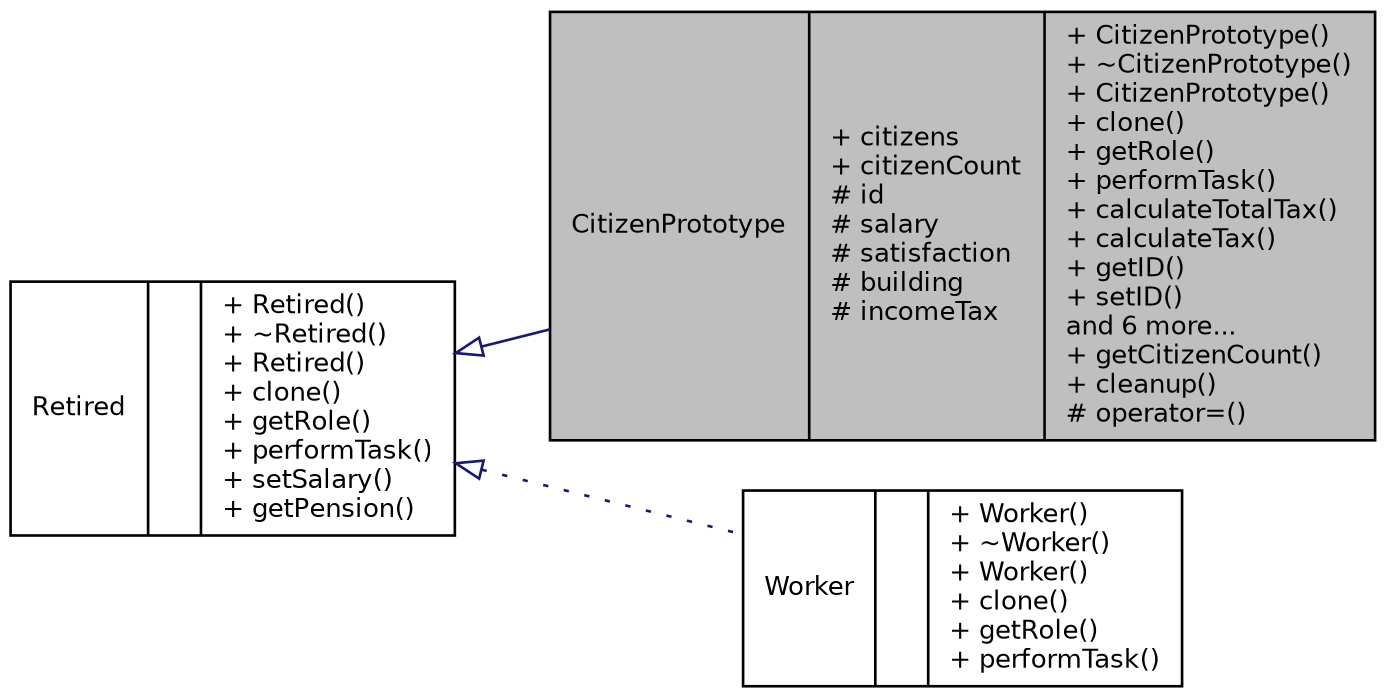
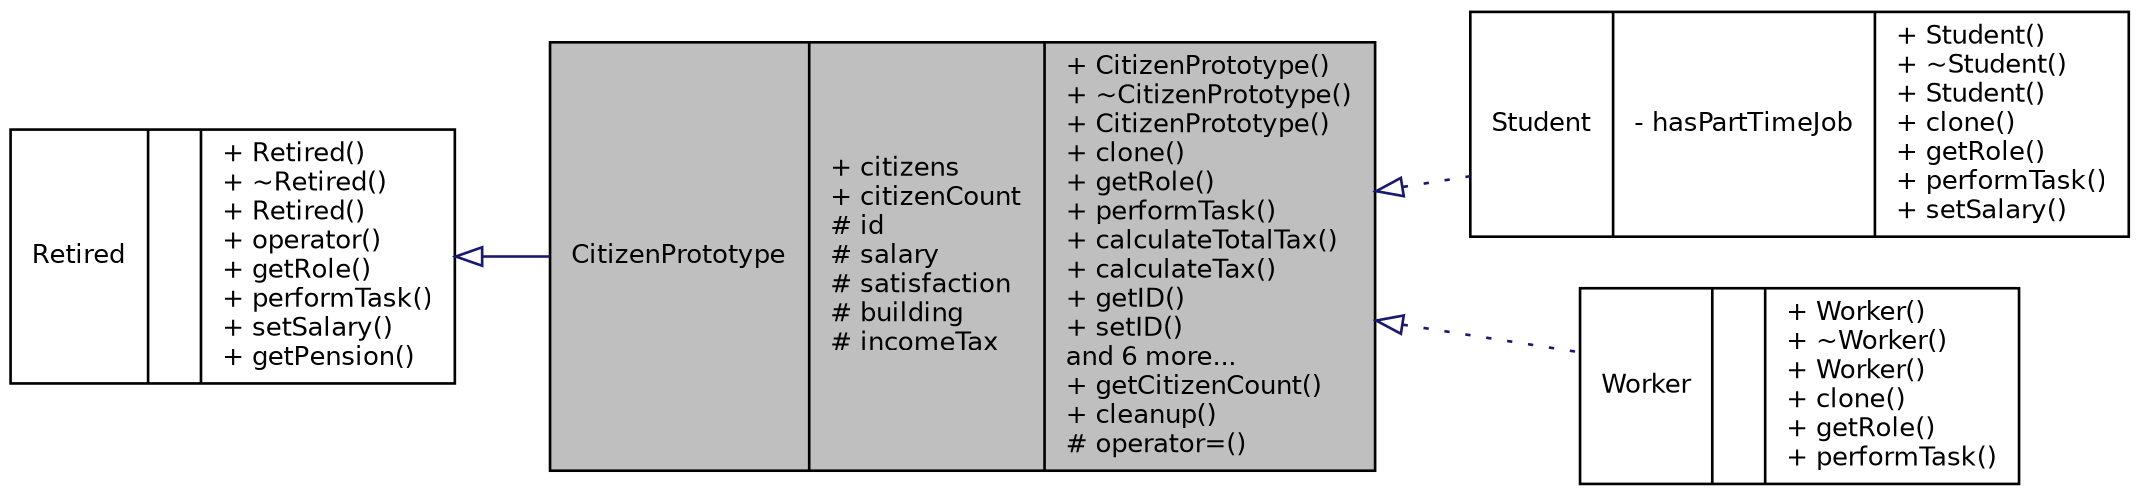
none -> (1800, 124)
(283, 393) -> (303, 241)
(612, 502) -> (1491, 338)
